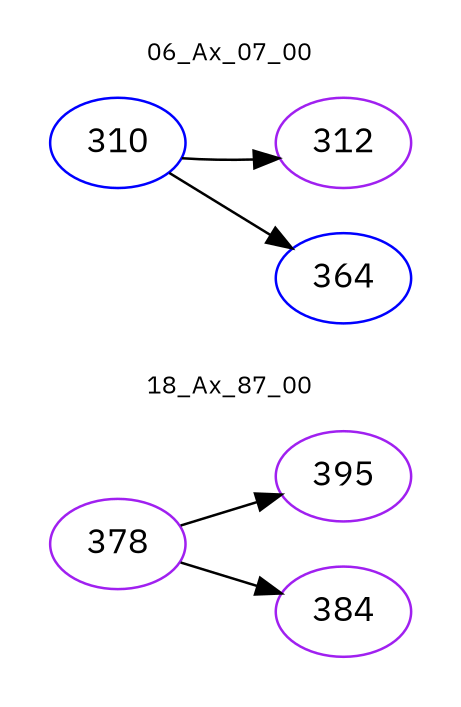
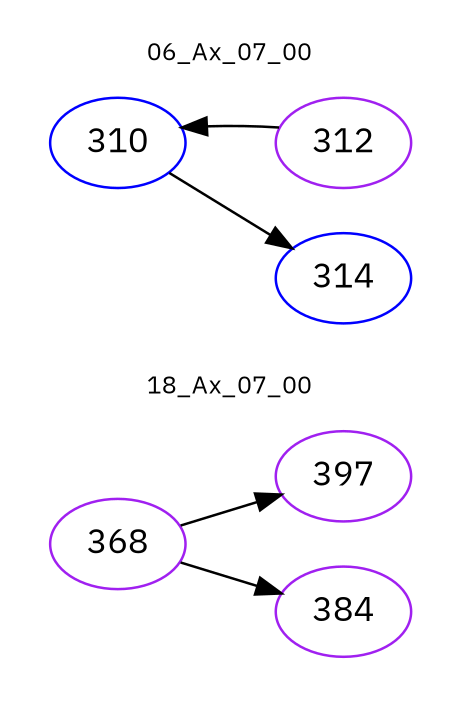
(218, 160) -> (243, 126)
(343, 278) -> (343, 278)
(231, 387) -> (231, 387)
(343, 476) -> (343, 476)
(118, 544) -> (118, 544)
